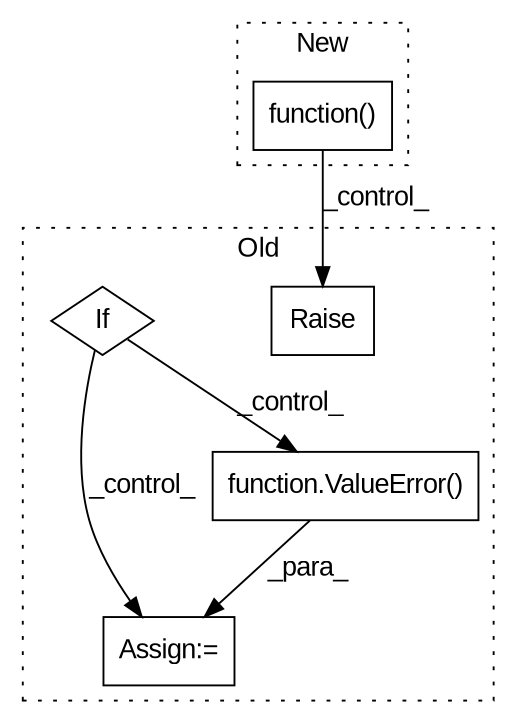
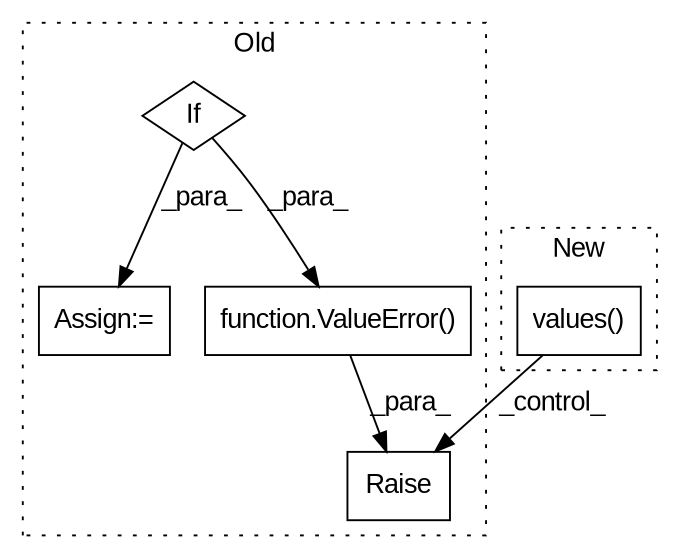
(323, 116) -> (579, 321)
(290, 403) -> (309, 198)
(142, 486) -> (202, 198)
(264, 562) -> (365, 394)
